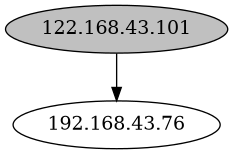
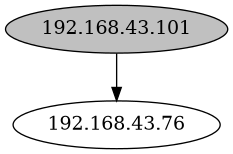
(117, 29) -> (117, 29)
